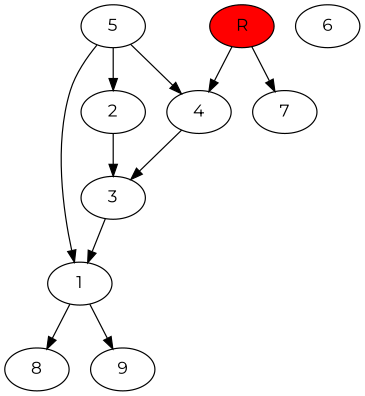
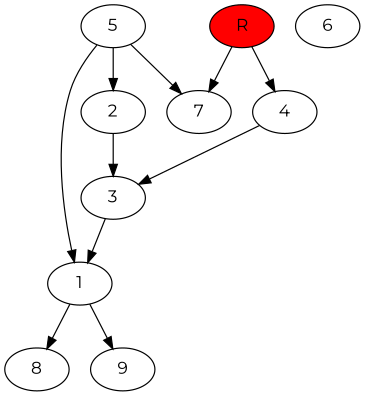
(152, 65) -> (152, 65)
